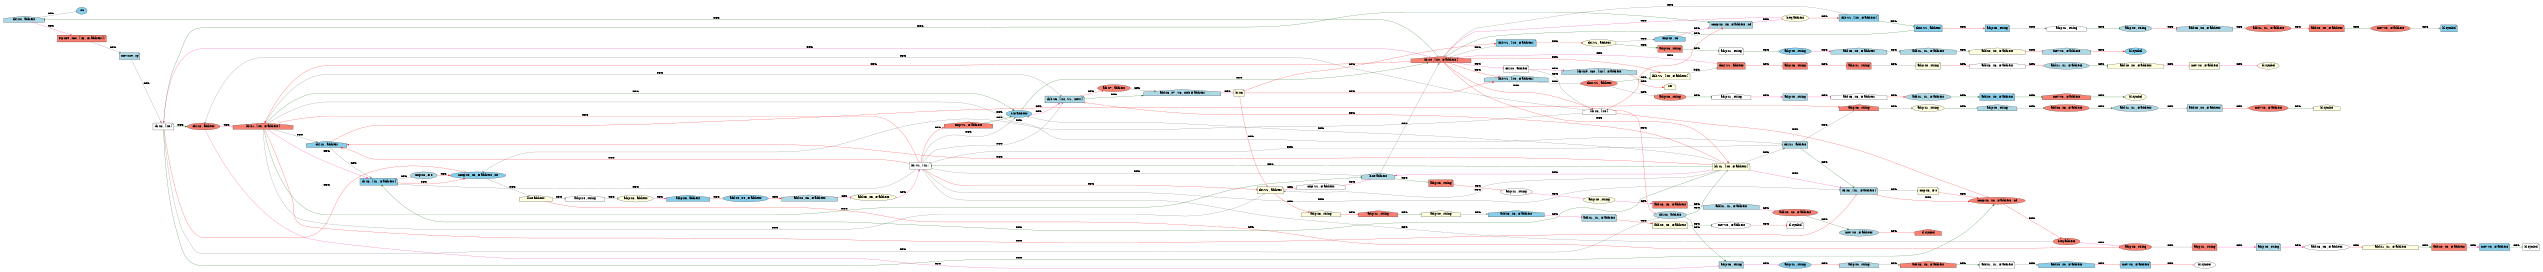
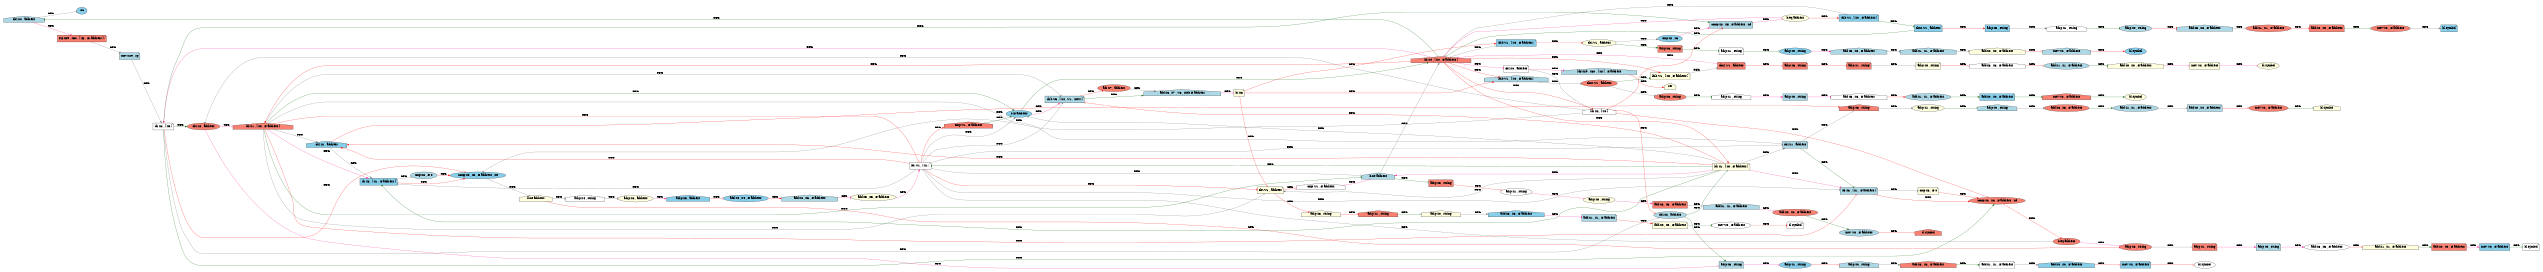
(1670, 39) -> (1670, 39)
(716, 197) -> (716, 197)
